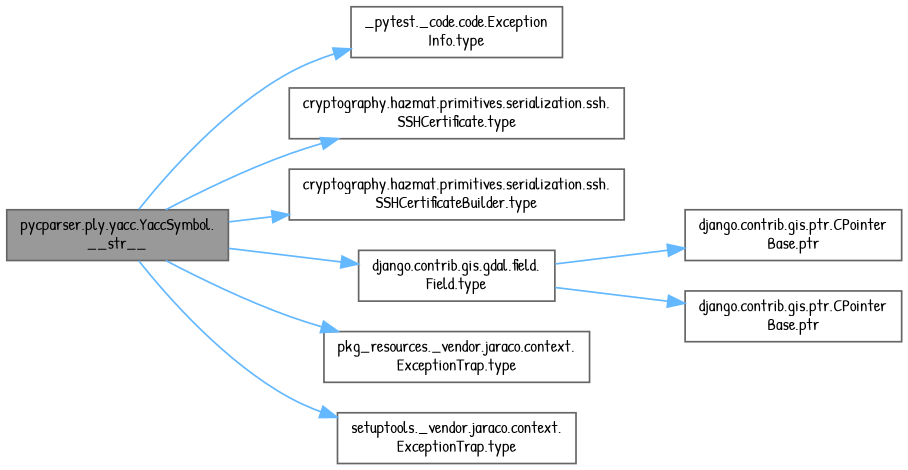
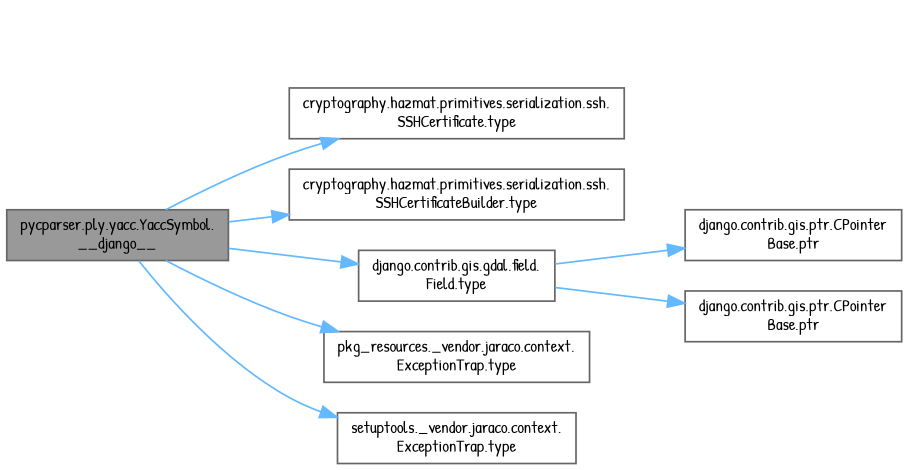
(457, 32) -> none
(118, 235) -> (118, 235)
